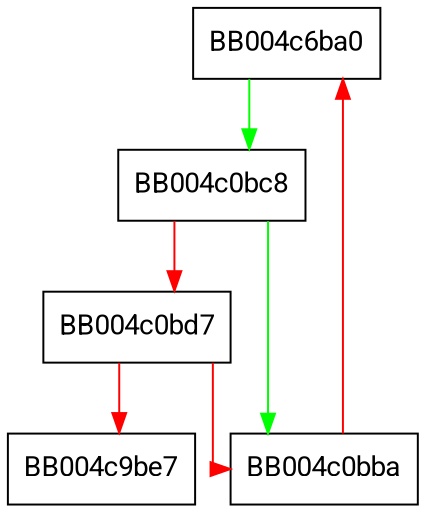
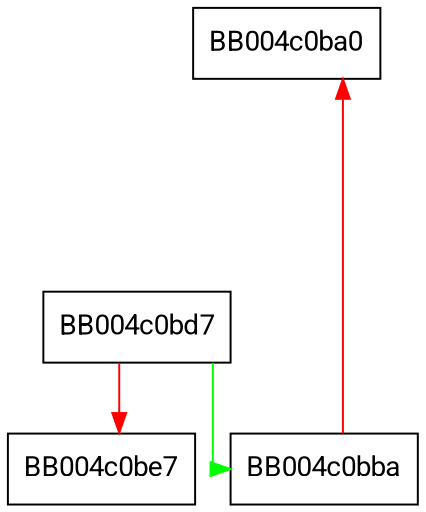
(287, 43) -> (287, 43)
(212, 185) -> none
(213, 417) -> (213, 417)
(101, 469) -> (101, 469)
